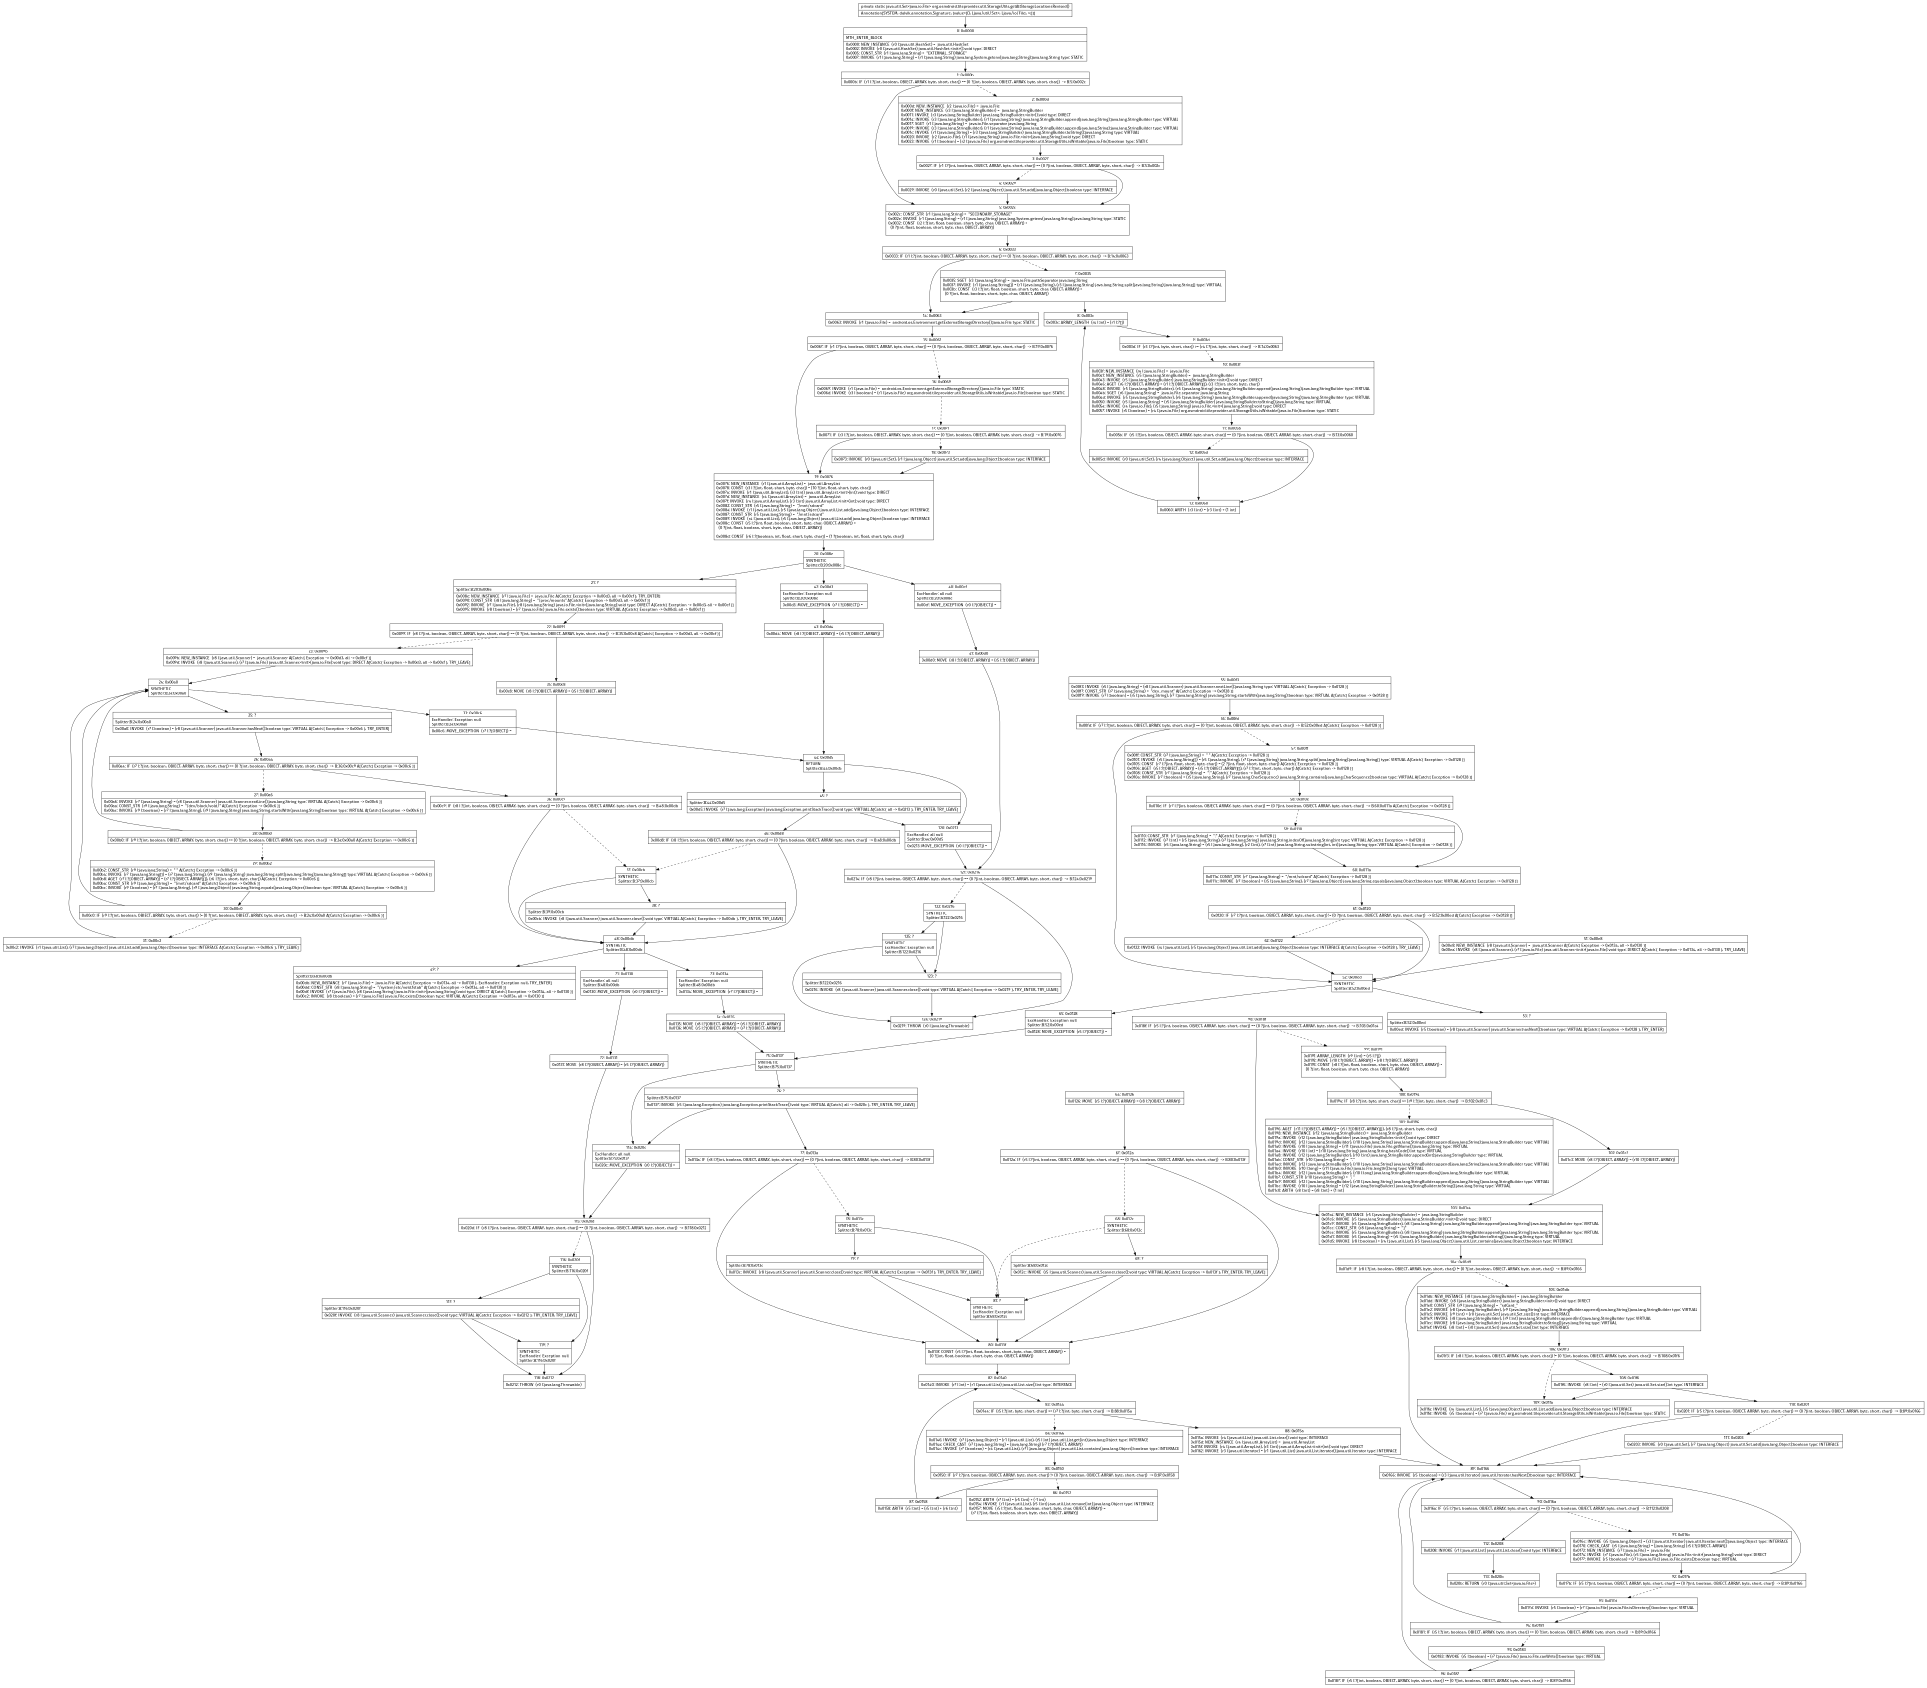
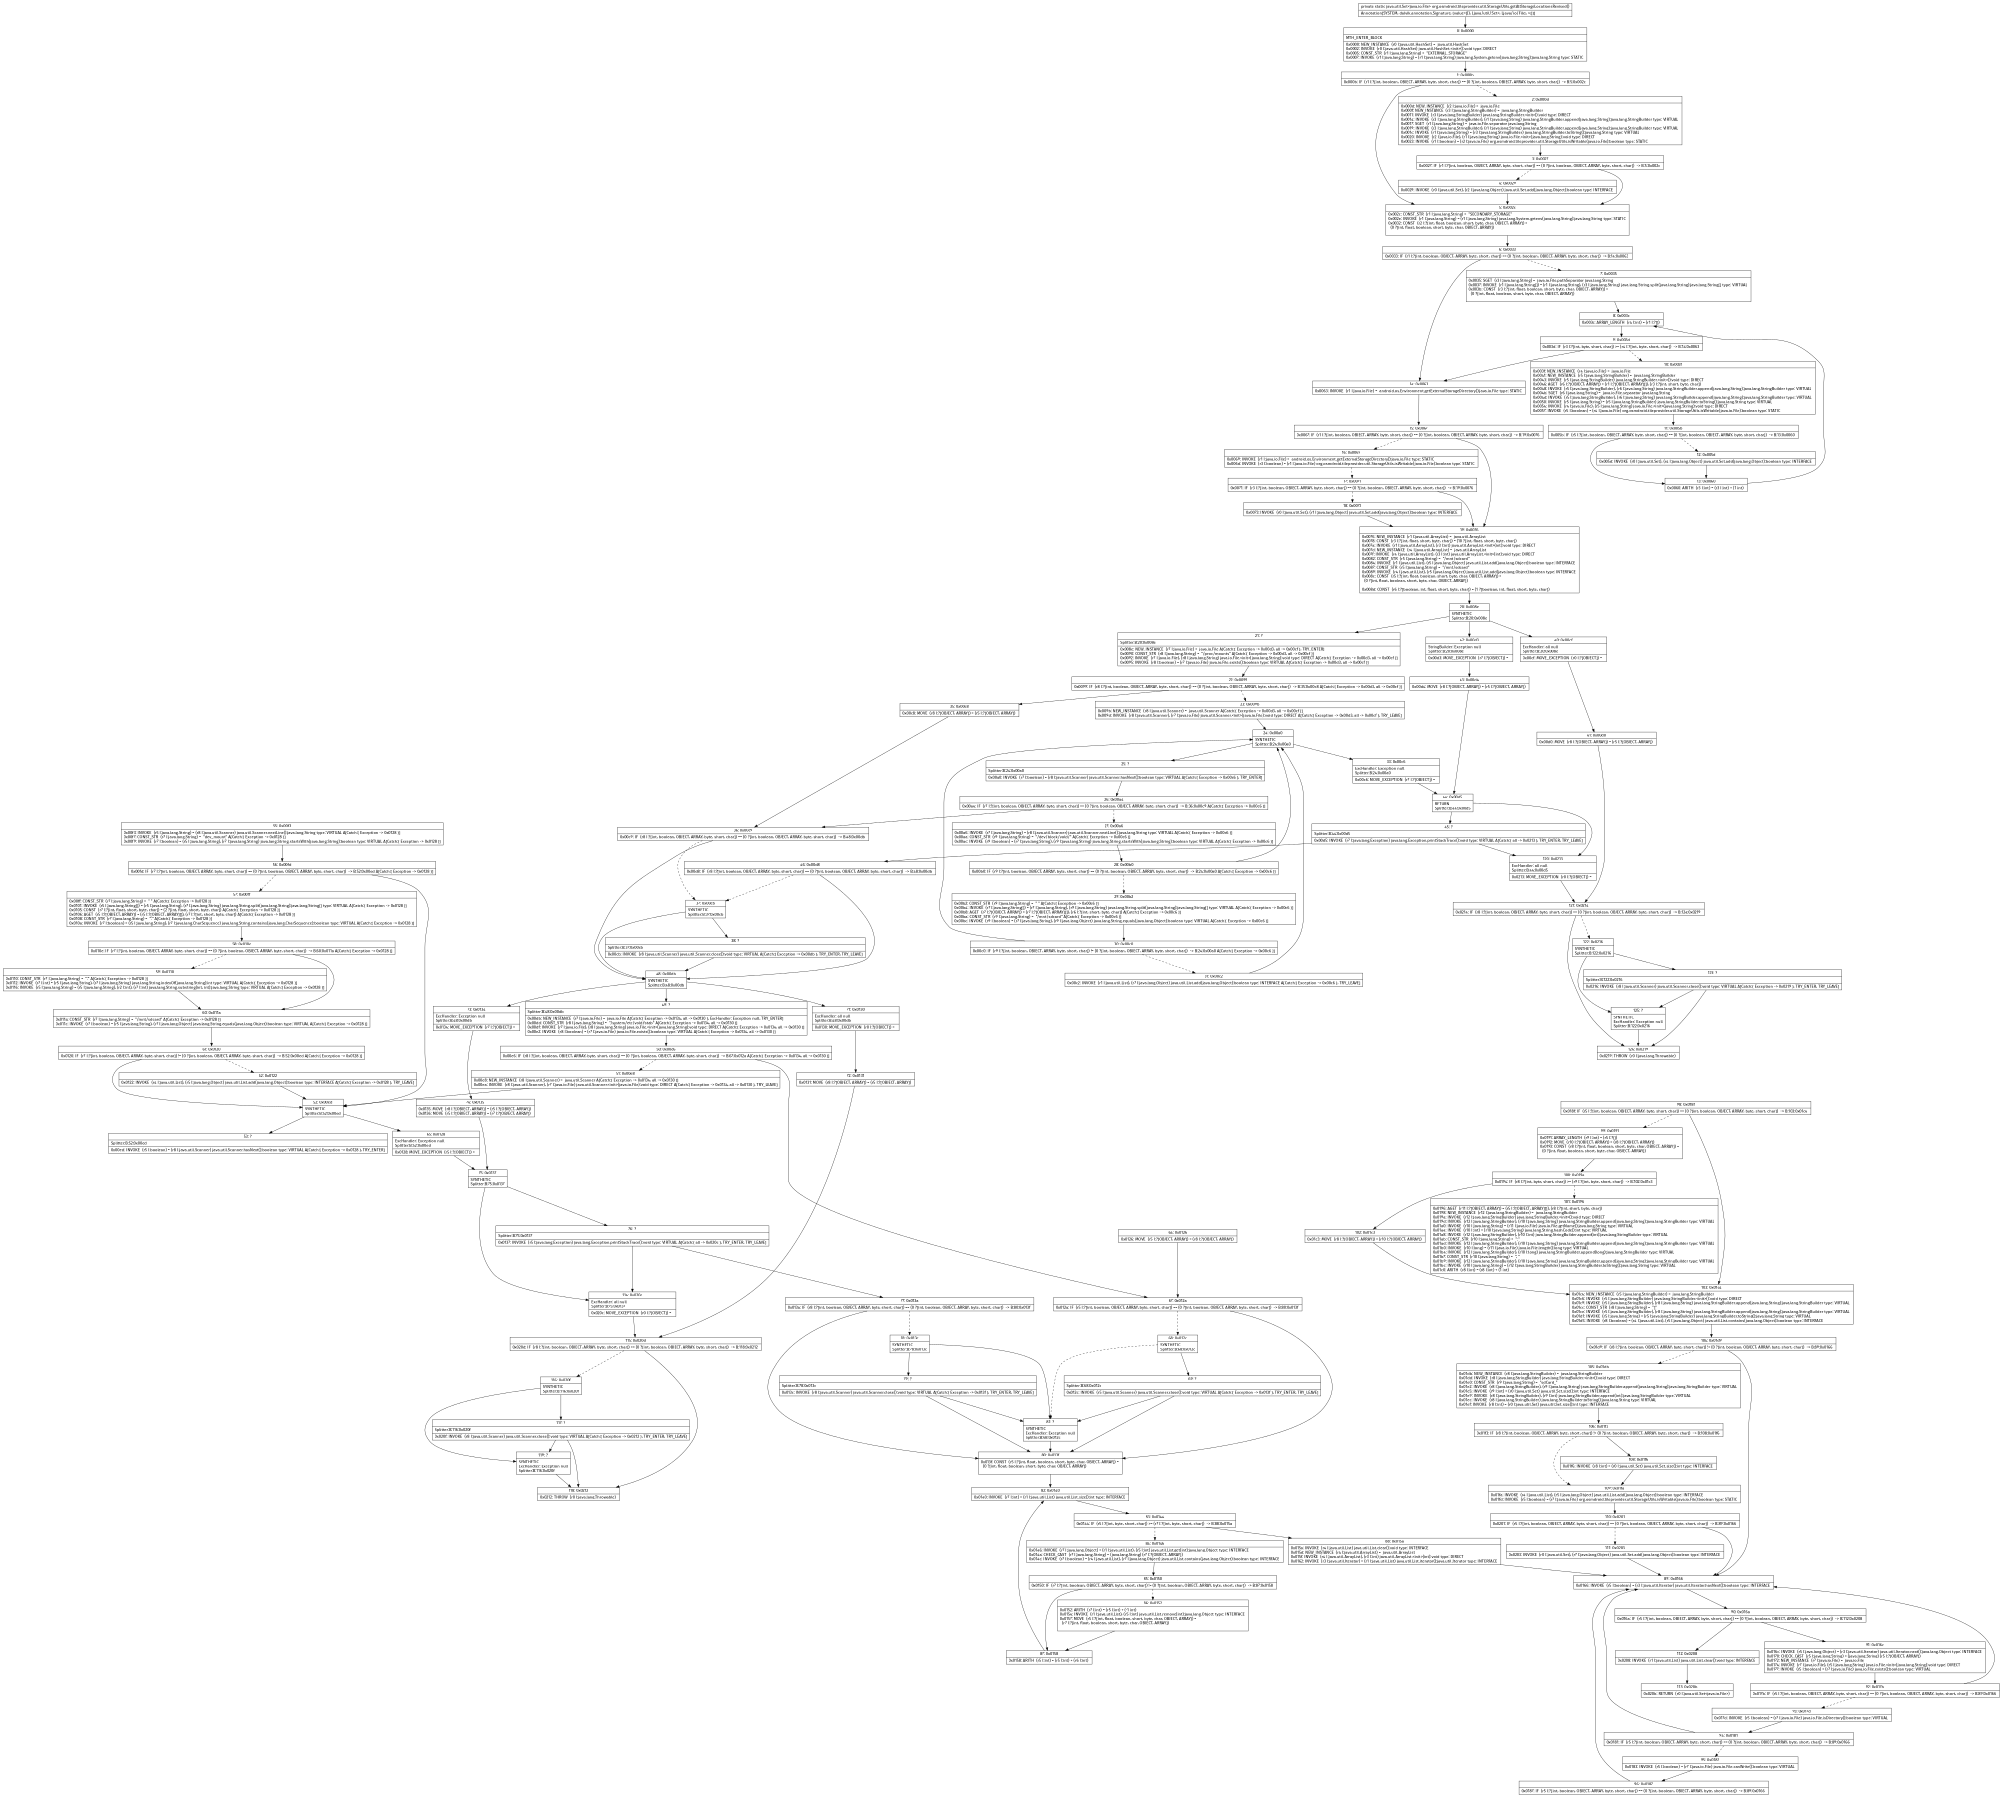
(989, 307) -> (1515, 364)
(807, 594) -> (1455, 647)
(546, 912) -> (625, 948)
(920, 963) -> (1678, 998)
none -> (666, 1053)
(1713, 1395) -> (1615, 1507)
(1598, 1521) -> (1792, 1632)
none -> (1091, 1640)
